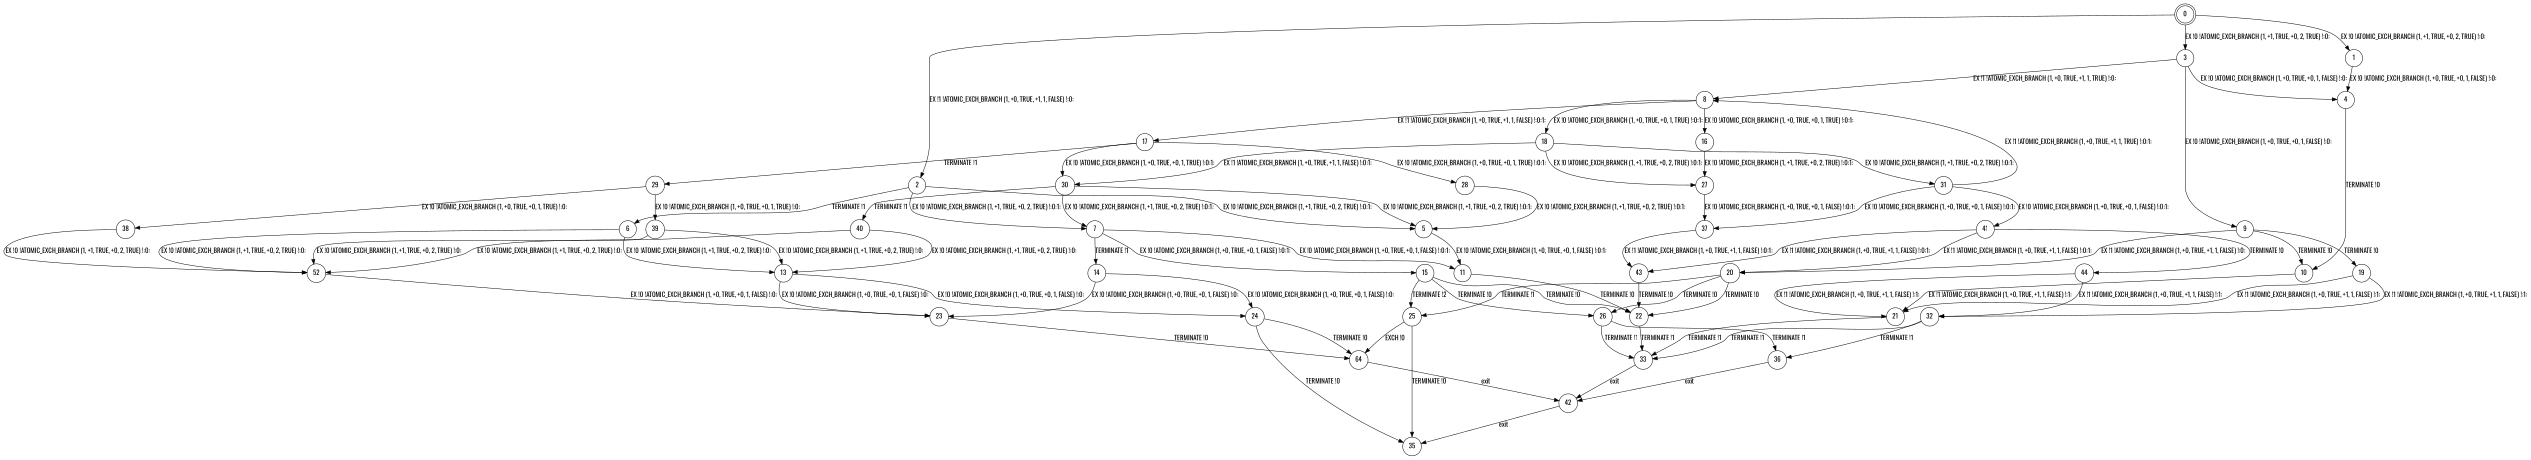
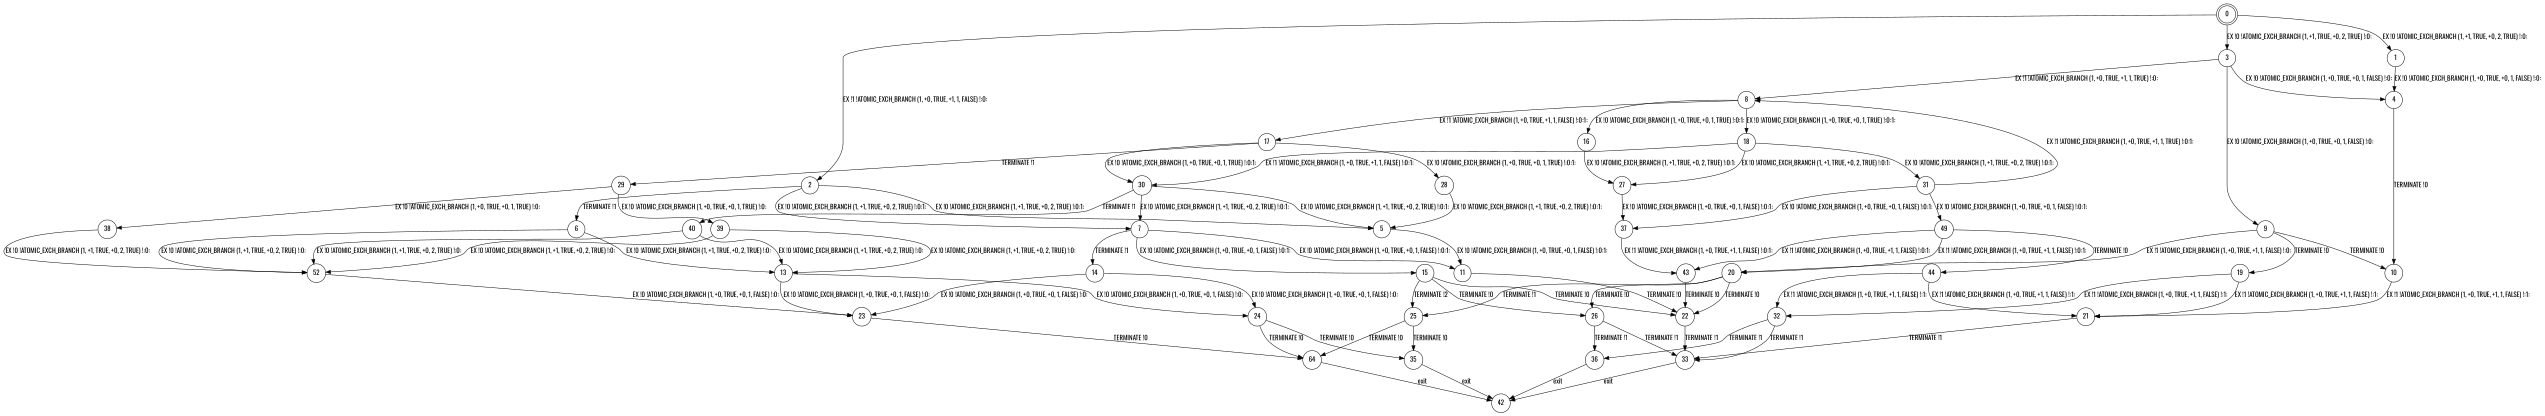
(1985, 229) -> (1944, 229)
(1395, 338) -> (1386, 338)
(1493, 424) -> (1455, 381)
